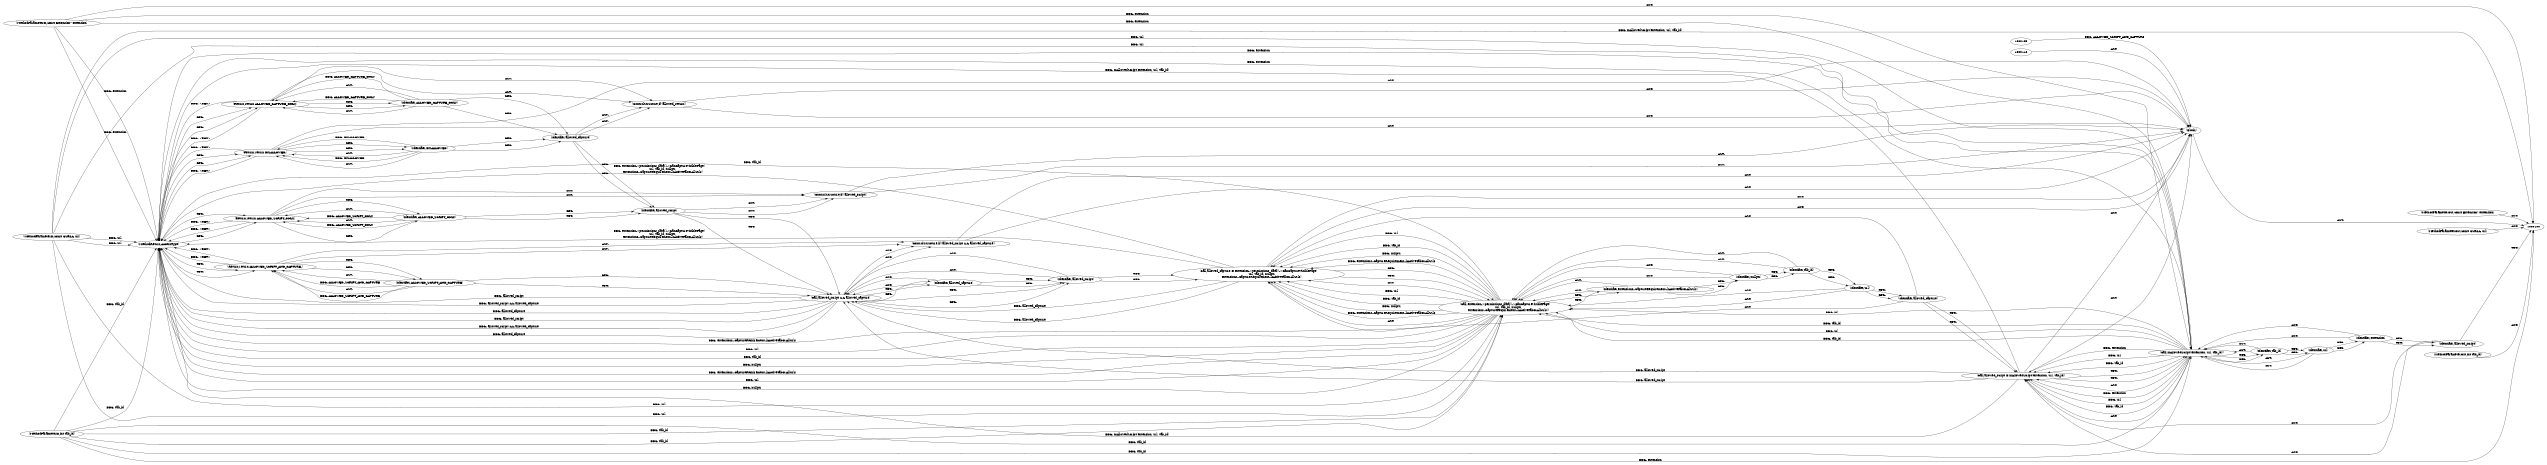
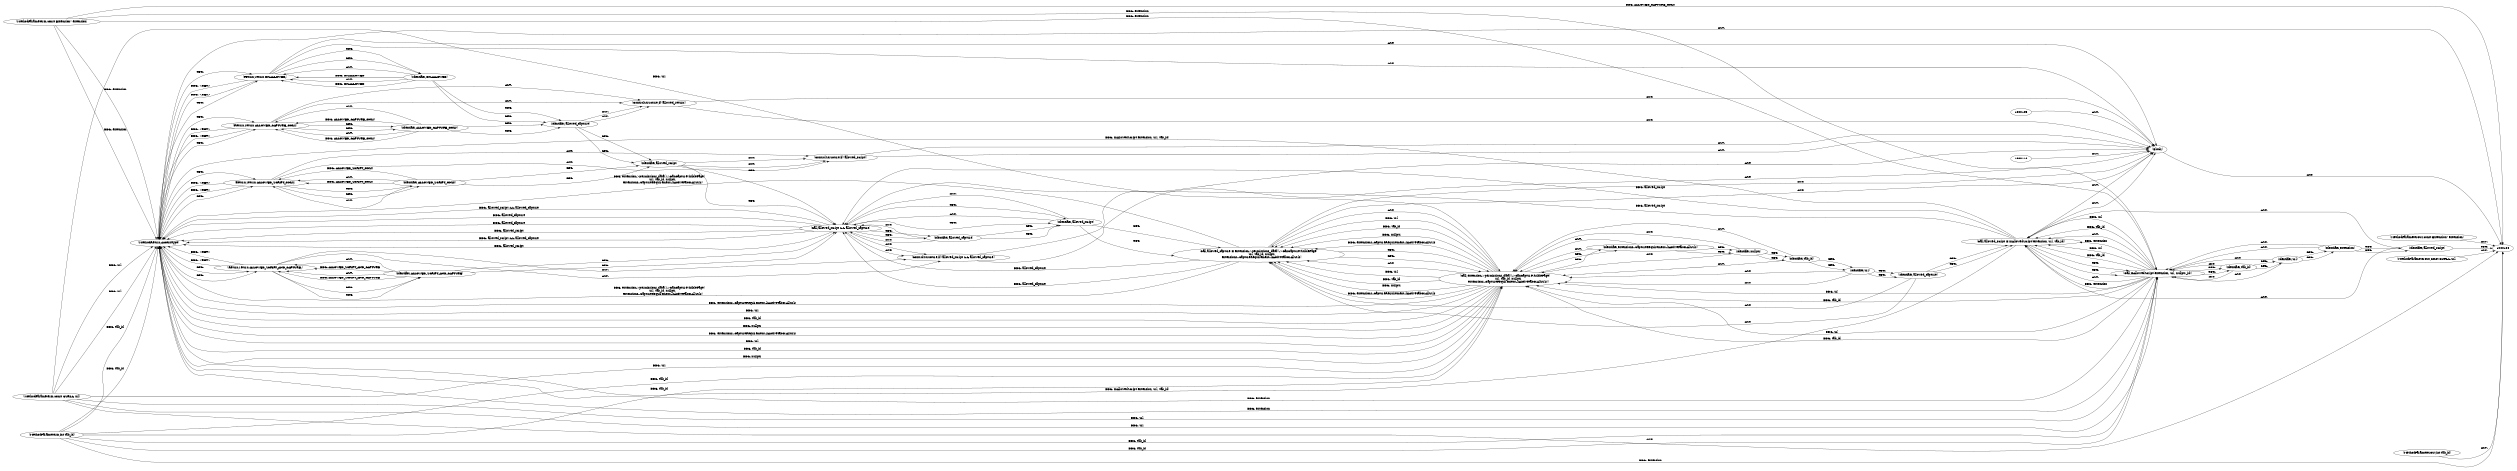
(1650, 5) -> (1650, 5)
none -> (1334, 31)
(1650, 31) -> (1650, 440)
(2115, 37) -> (2096, 112)
(2192, 353) -> (2158, 273)
